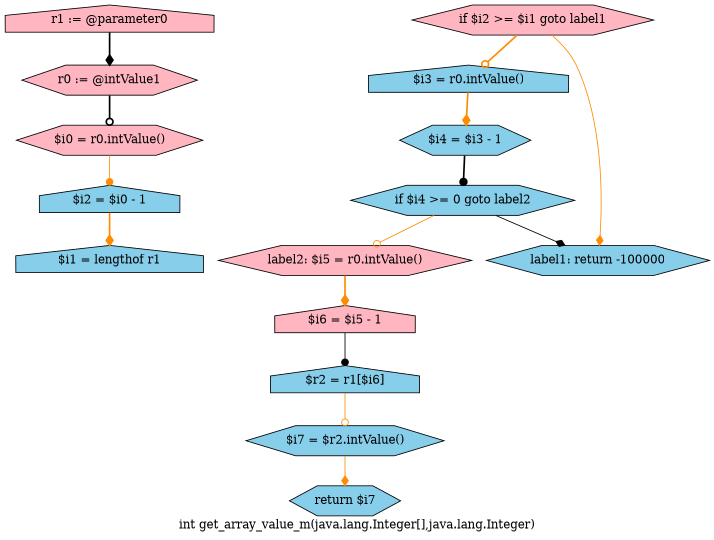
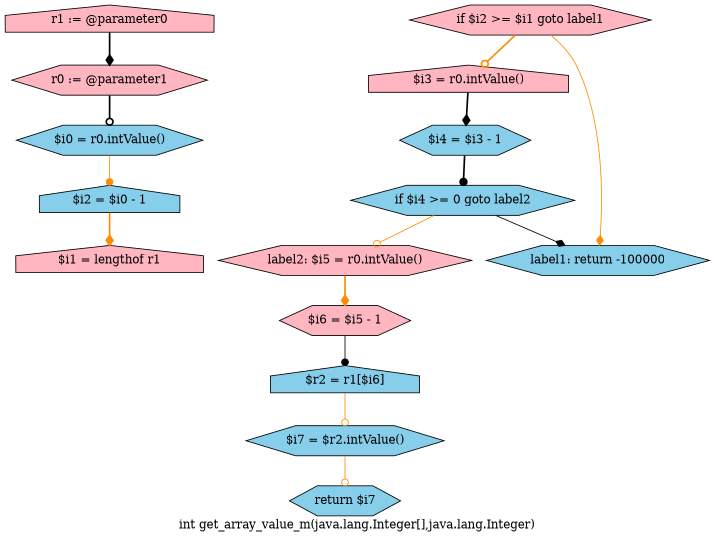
(110, 80) -> (110, 80)
(469, 80) -> (469, 80)
(467, 104) -> (467, 104)
(110, 140) -> (110, 140)
(110, 260) -> (110, 260)
(345, 321) -> (345, 321)
(345, 466) -> (345, 468)
